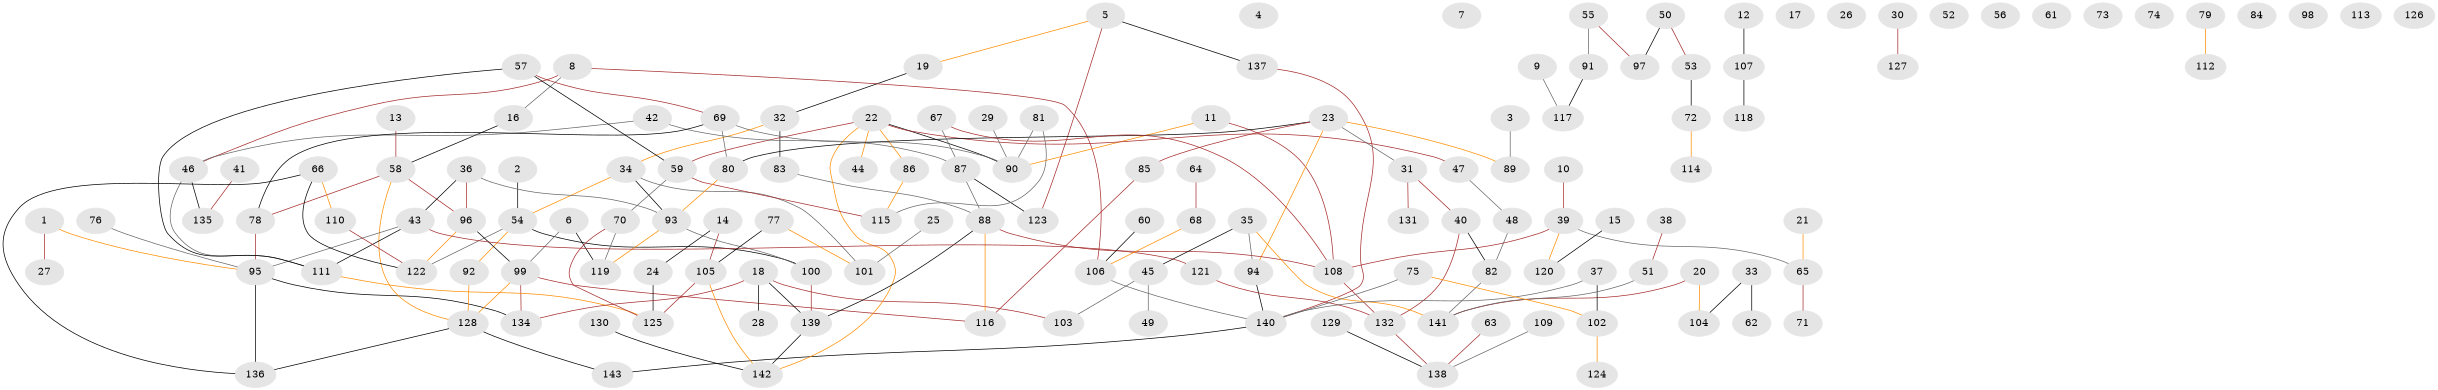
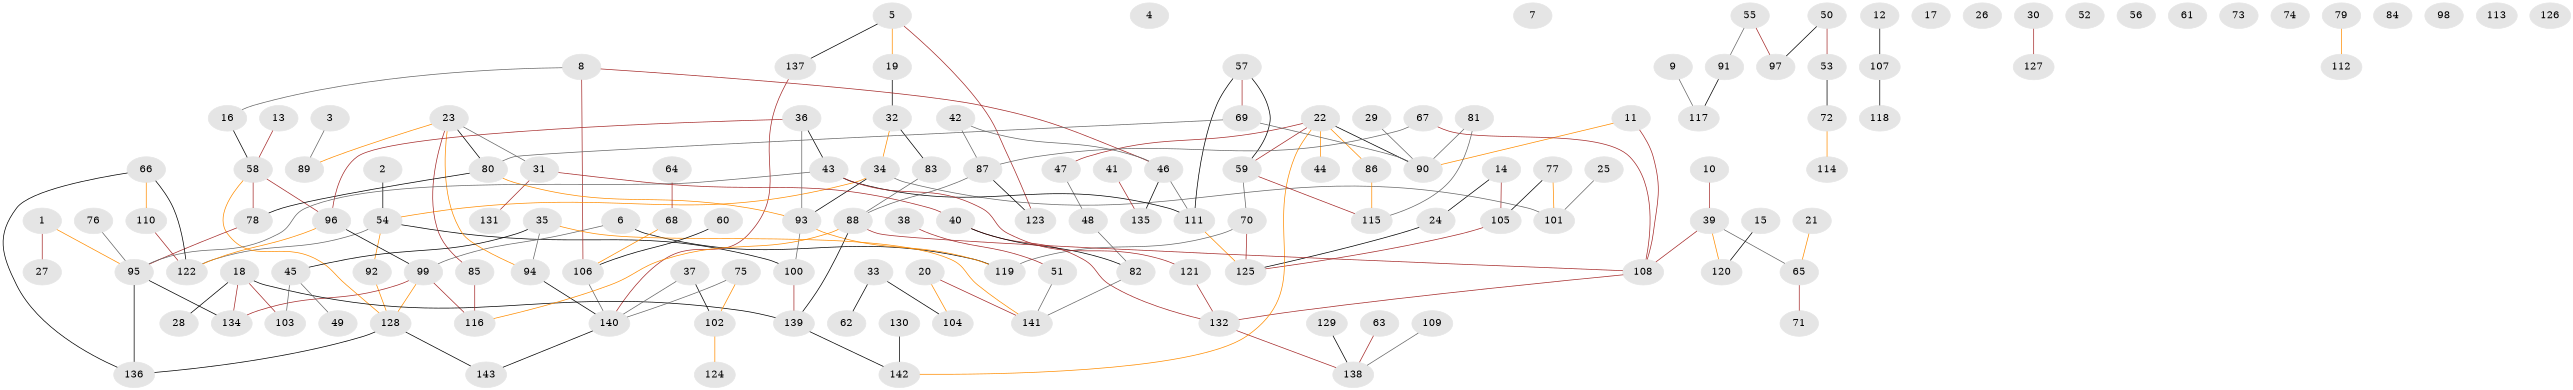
(561, 134) -> (399, 185)
(727, 326) -> none
